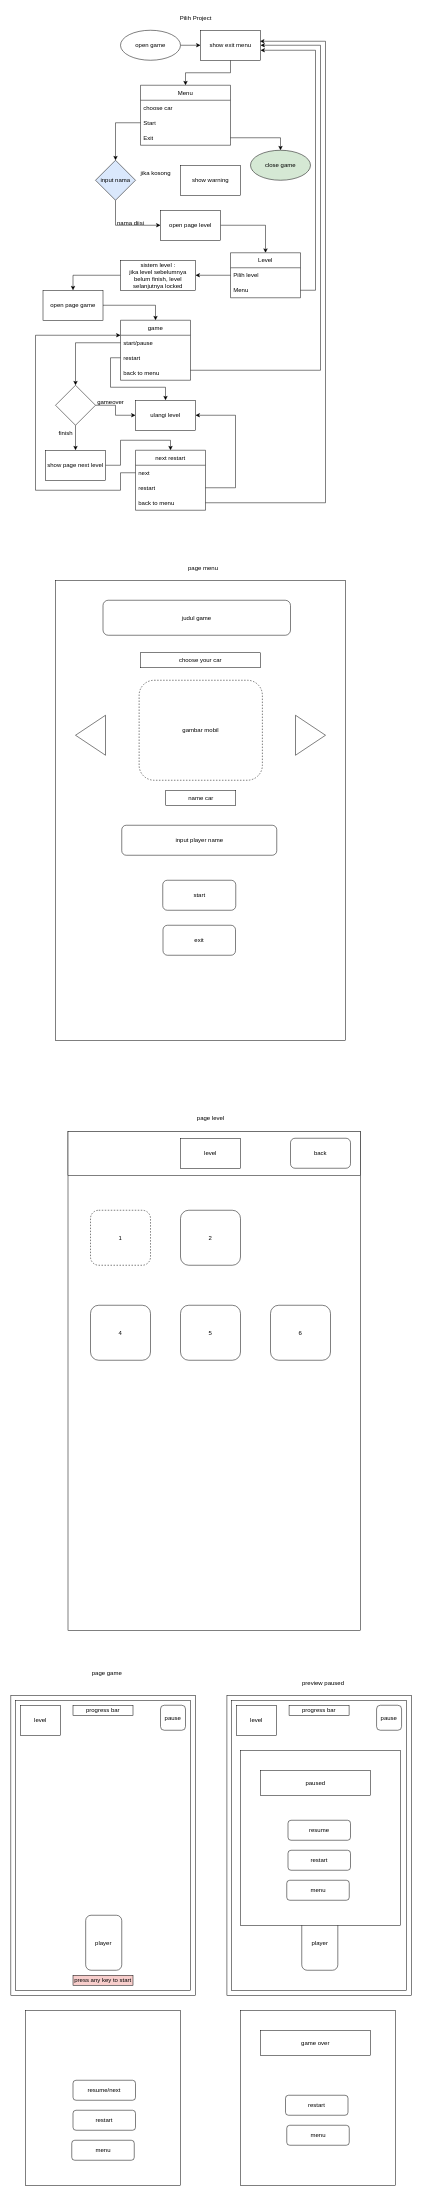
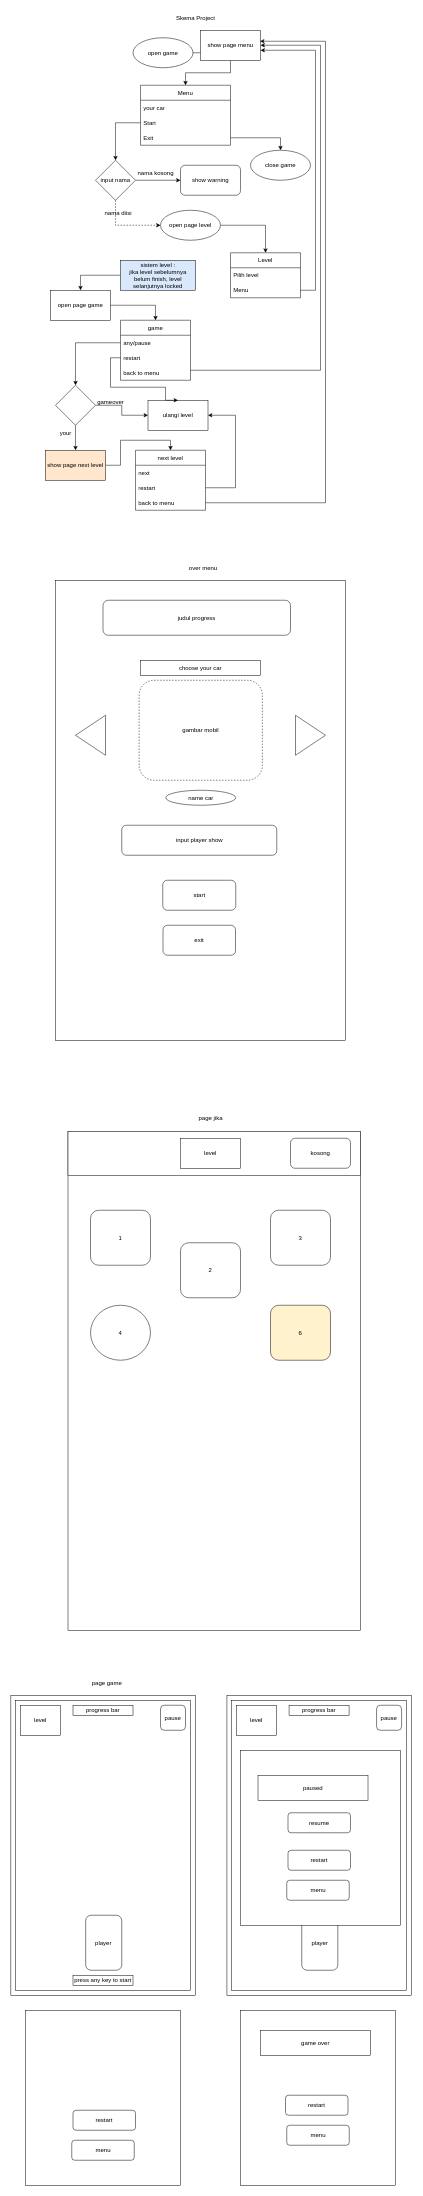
(196, 18) -> (196, 18)
(150, 45) -> (163, 53)
(230, 45) -> (230, 45)
(159, 108) -> (156, 108)
(280, 165) -> (280, 165)
(156, 173) -> (156, 173)
(115, 180) -> (115, 180)
none -> (175, 180)
(210, 180) -> (210, 180)
(130, 223) -> (118, 213)
(123, 225) -> (123, 225)
(190, 225) -> (190, 225)
(158, 275) -> (158, 275)
(199, 275) -> none
(73, 305) -> (80, 305)
(142, 343) -> (138, 343)
(35, 413) -> none
(165, 415) -> (178, 415)
(66, 433) -> (66, 433)
(170, 458) -> (170, 458)
(75, 465) -> (75, 465)
(203, 568) -> (203, 568)
(197, 618) -> (197, 618)
(200, 660) -> (200, 668)
(201, 798) -> (201, 798)
(199, 840) -> (199, 840)
(211, 1118) -> (211, 1118)
(320, 1153) -> (320, 1153)
(120, 1238) -> (120, 1238)
(210, 1238) -> (210, 1270)
none -> (300, 1238)
(120, 1333) -> (120, 1333)
(210, 1333) -> none
(300, 1333) -> (300, 1333)
(107, 1673) -> (107, 1683)
(323, 1683) -> none
(315, 1783) -> (313, 1788)
(319, 1830) -> (319, 1823)
(103, 1980) -> (103, 1980)
(104, 2090) -> none
